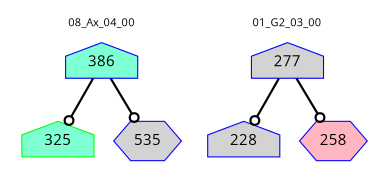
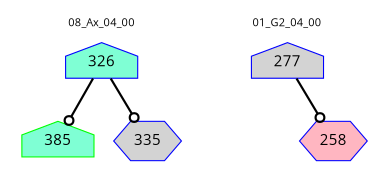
(287, 24) -> (287, 24)
(102, 62) -> (102, 62)
(58, 141) -> (58, 141)
(148, 141) -> (148, 141)
(244, 141) -> none
